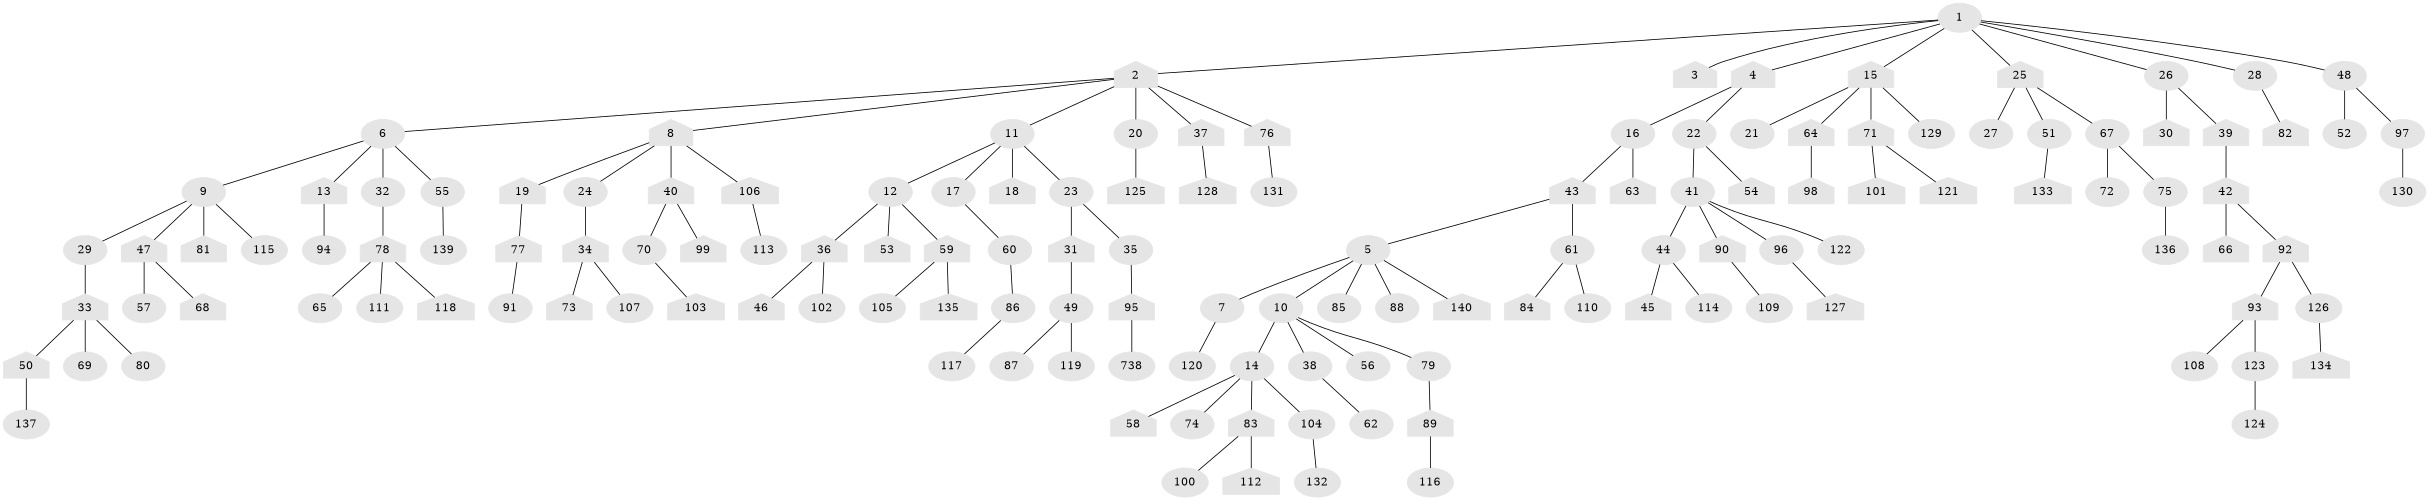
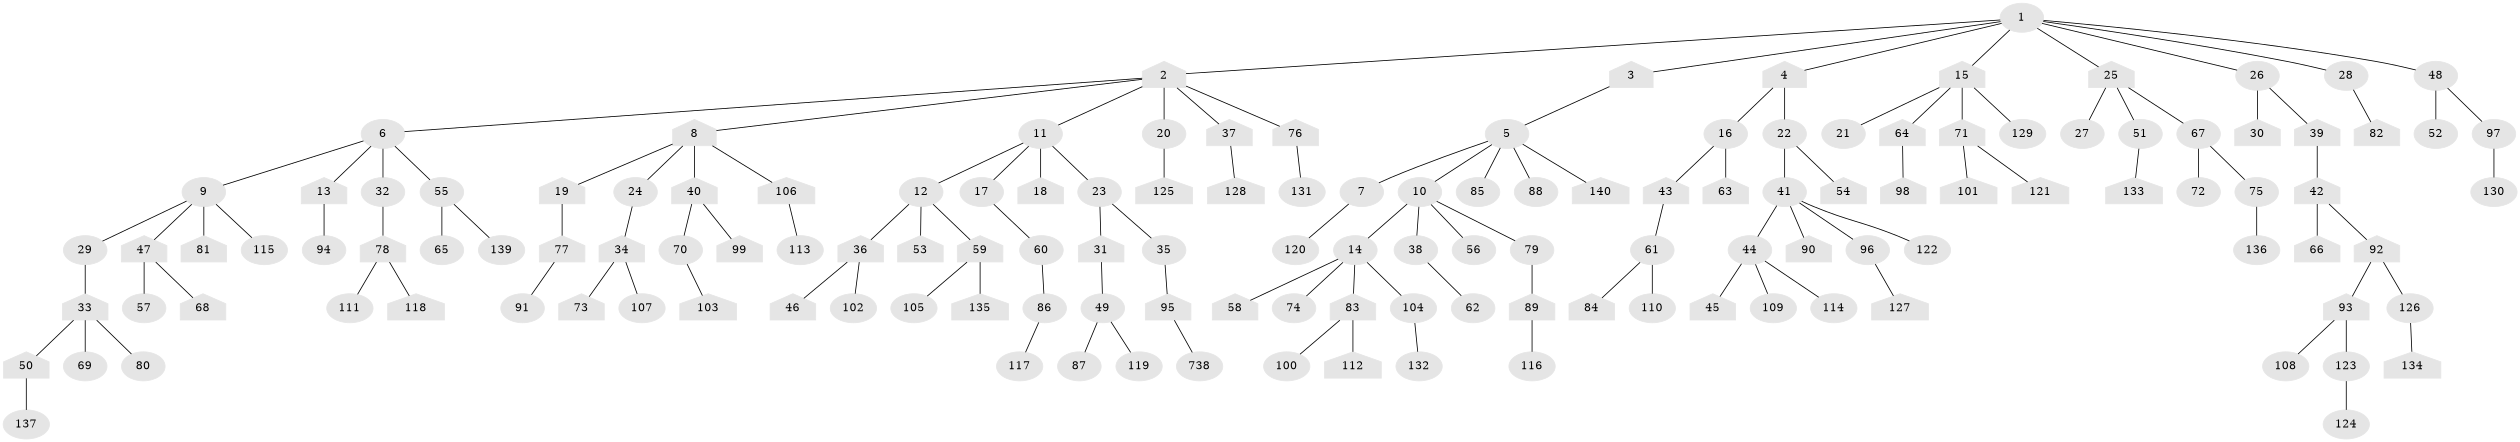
(1469, 222) -> (1567, 106)
(351, 279) -> (442, 221)
(1745, 279) -> (1762, 279)
